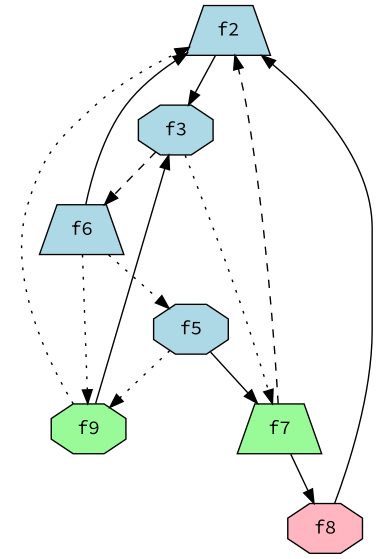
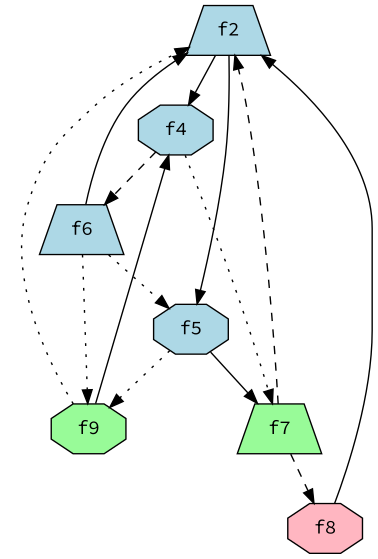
(176, 130) -> (176, 130)
none -> (223, 174)
(299, 472) -> (299, 472)
